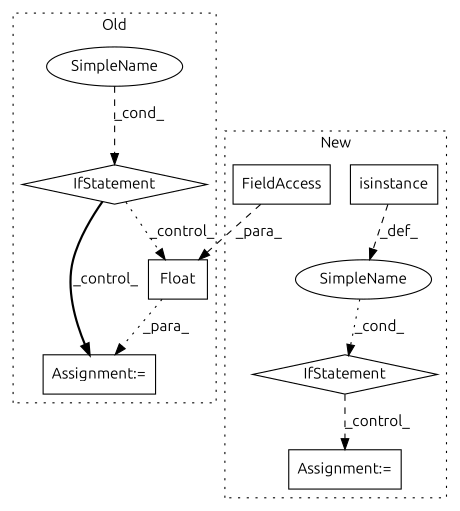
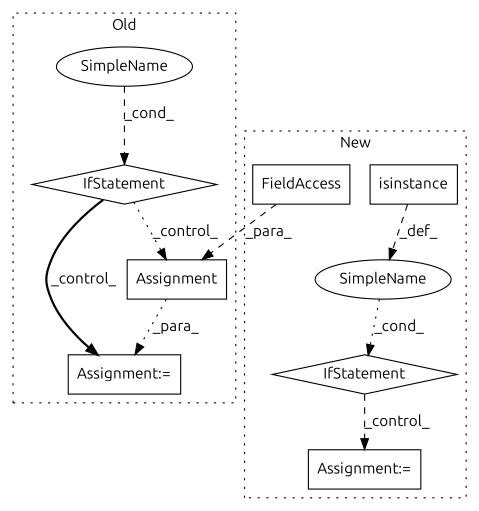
(178, 279) -> (177, 279)
